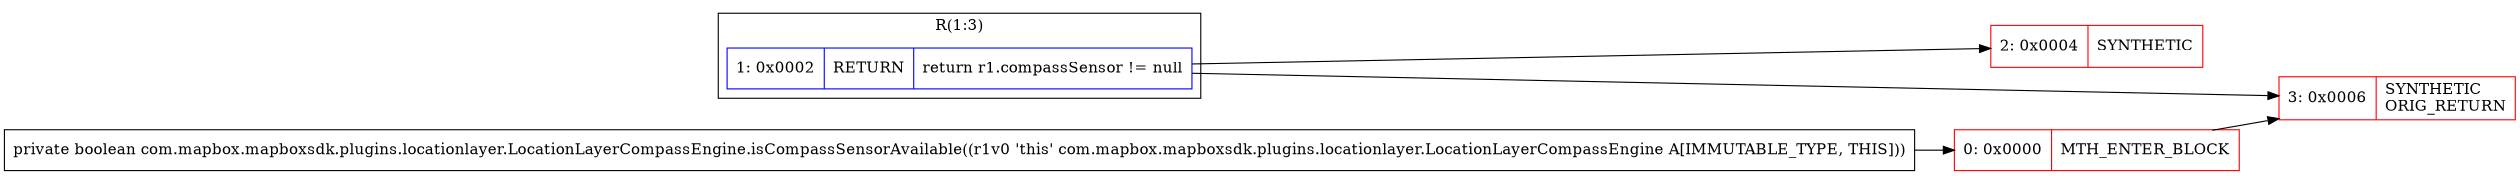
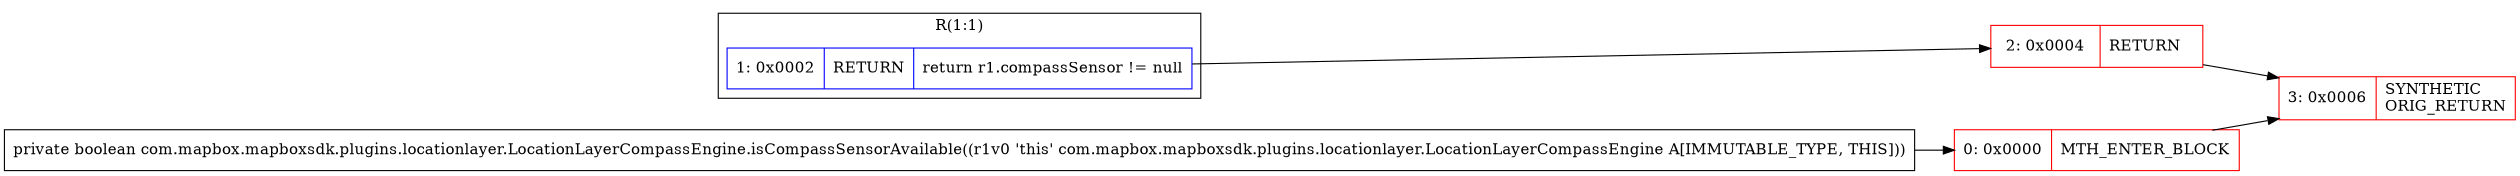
(960, 26) -> (960, 26)
(2145, 46) -> (2145, 46)
(1730, 84) -> (2235, 70)
